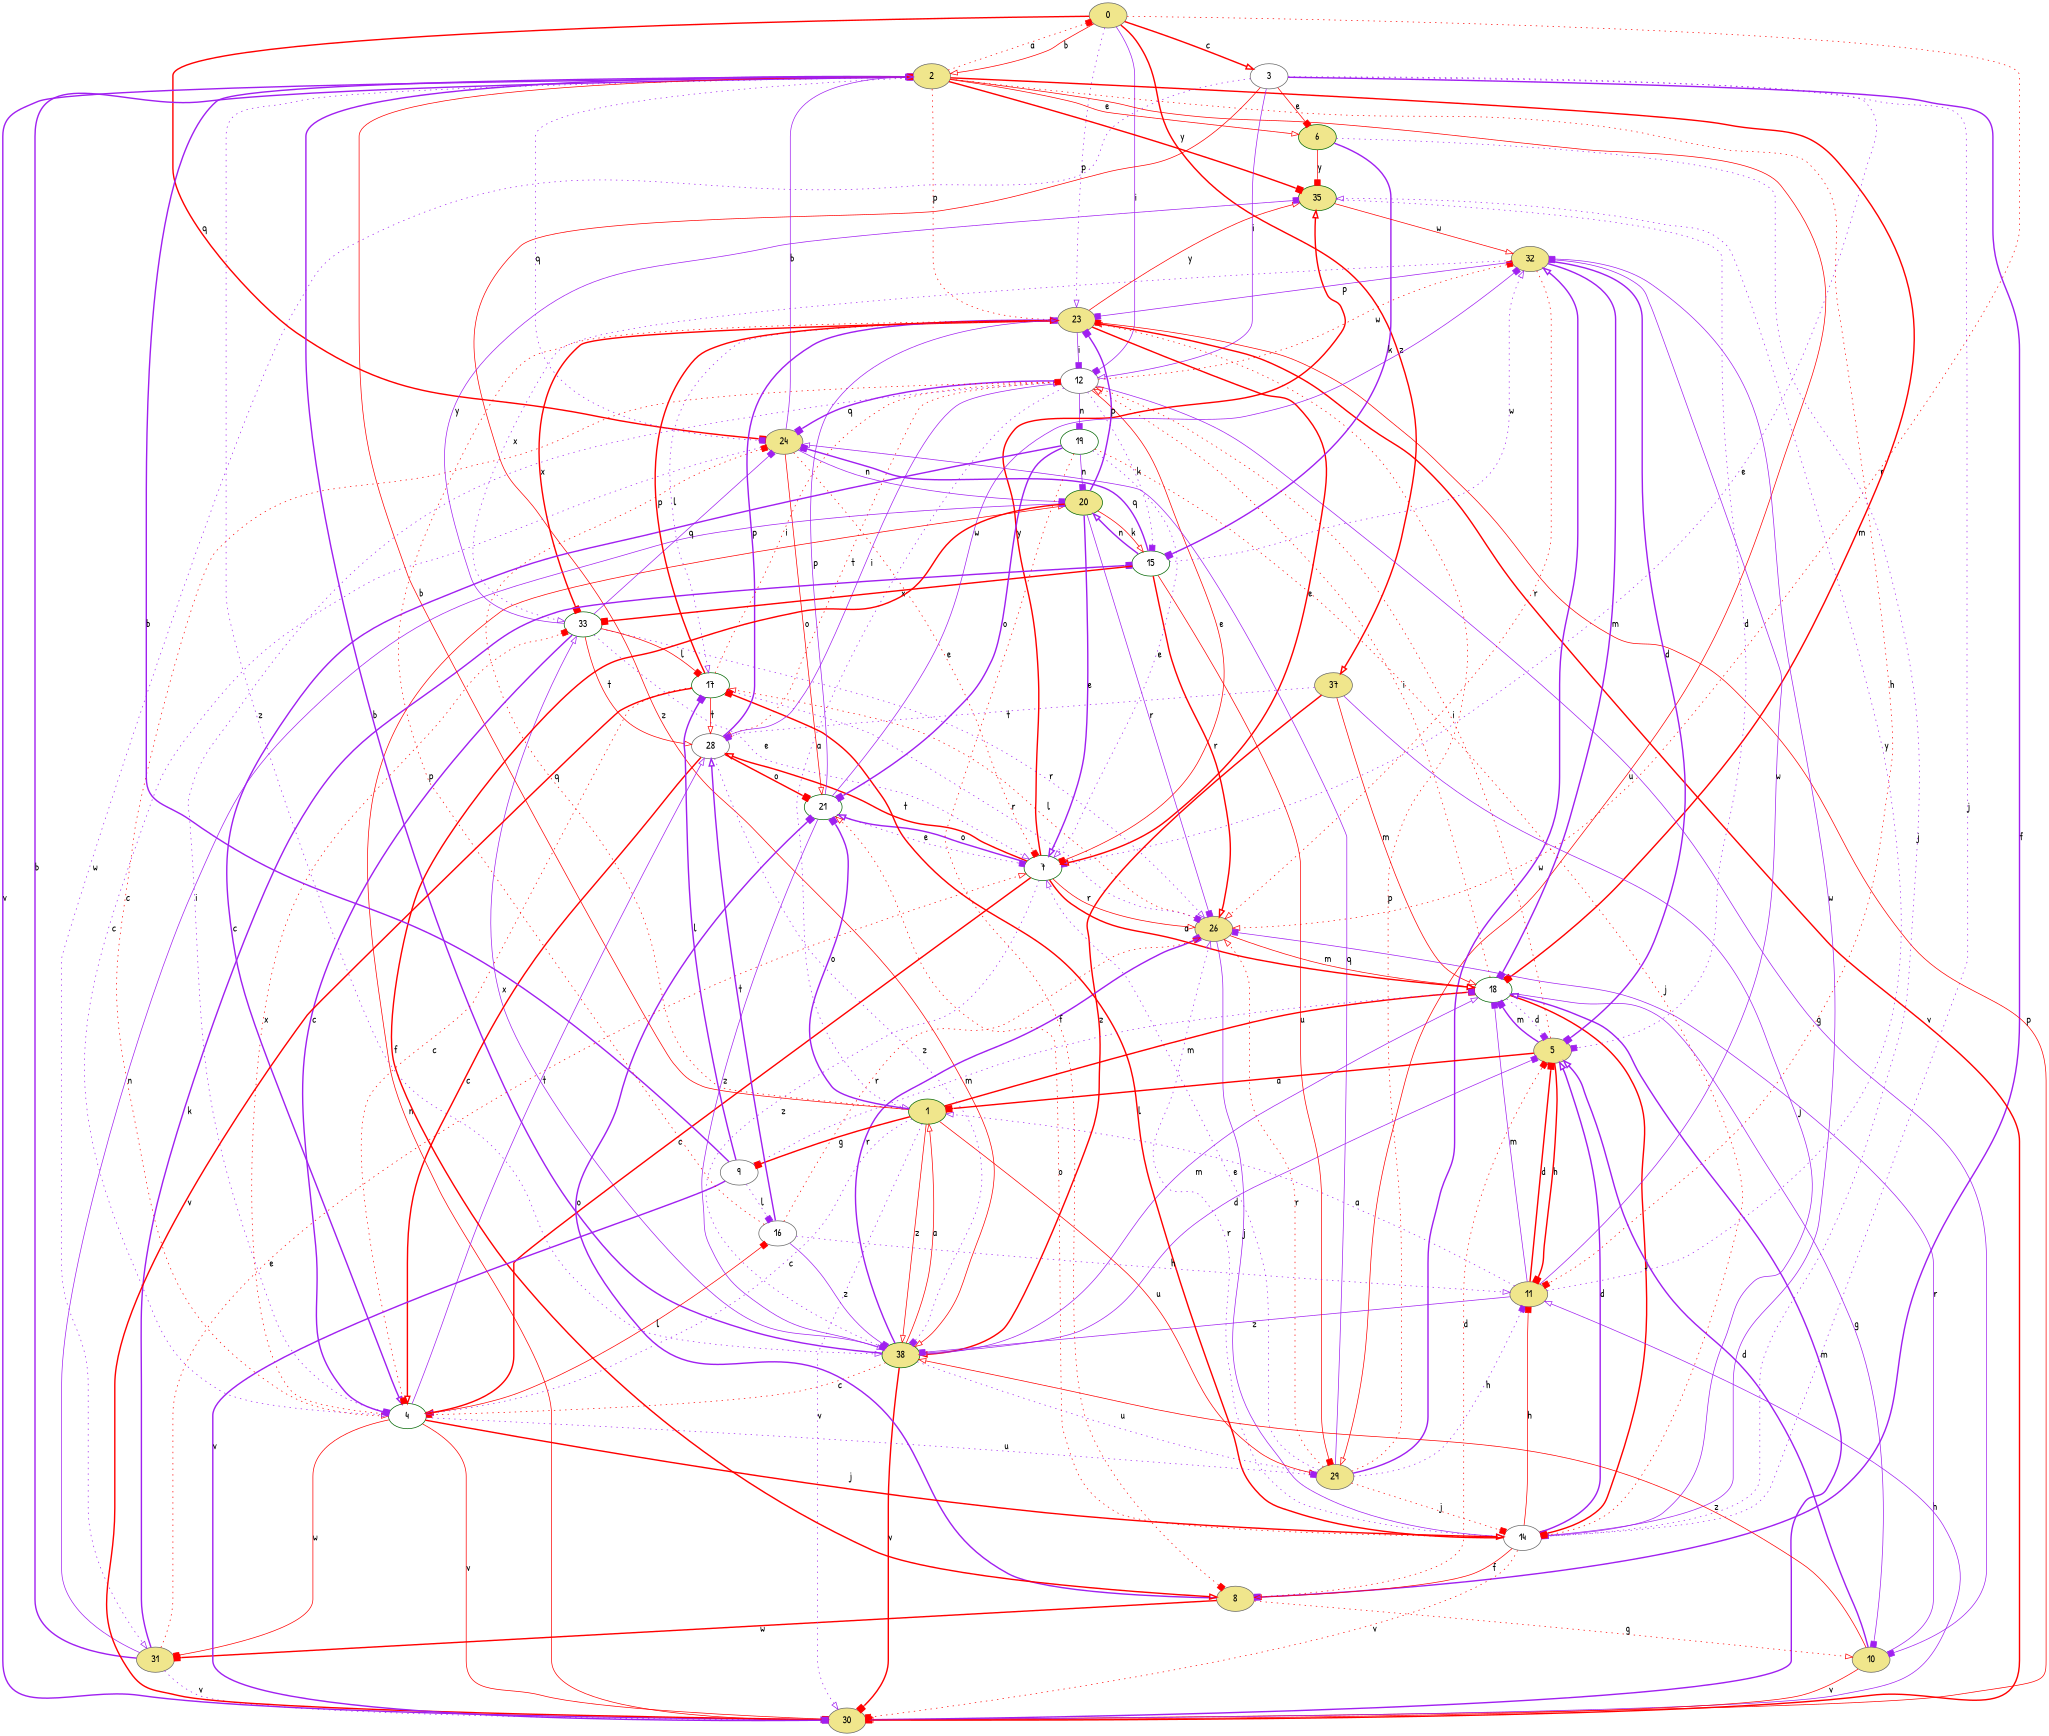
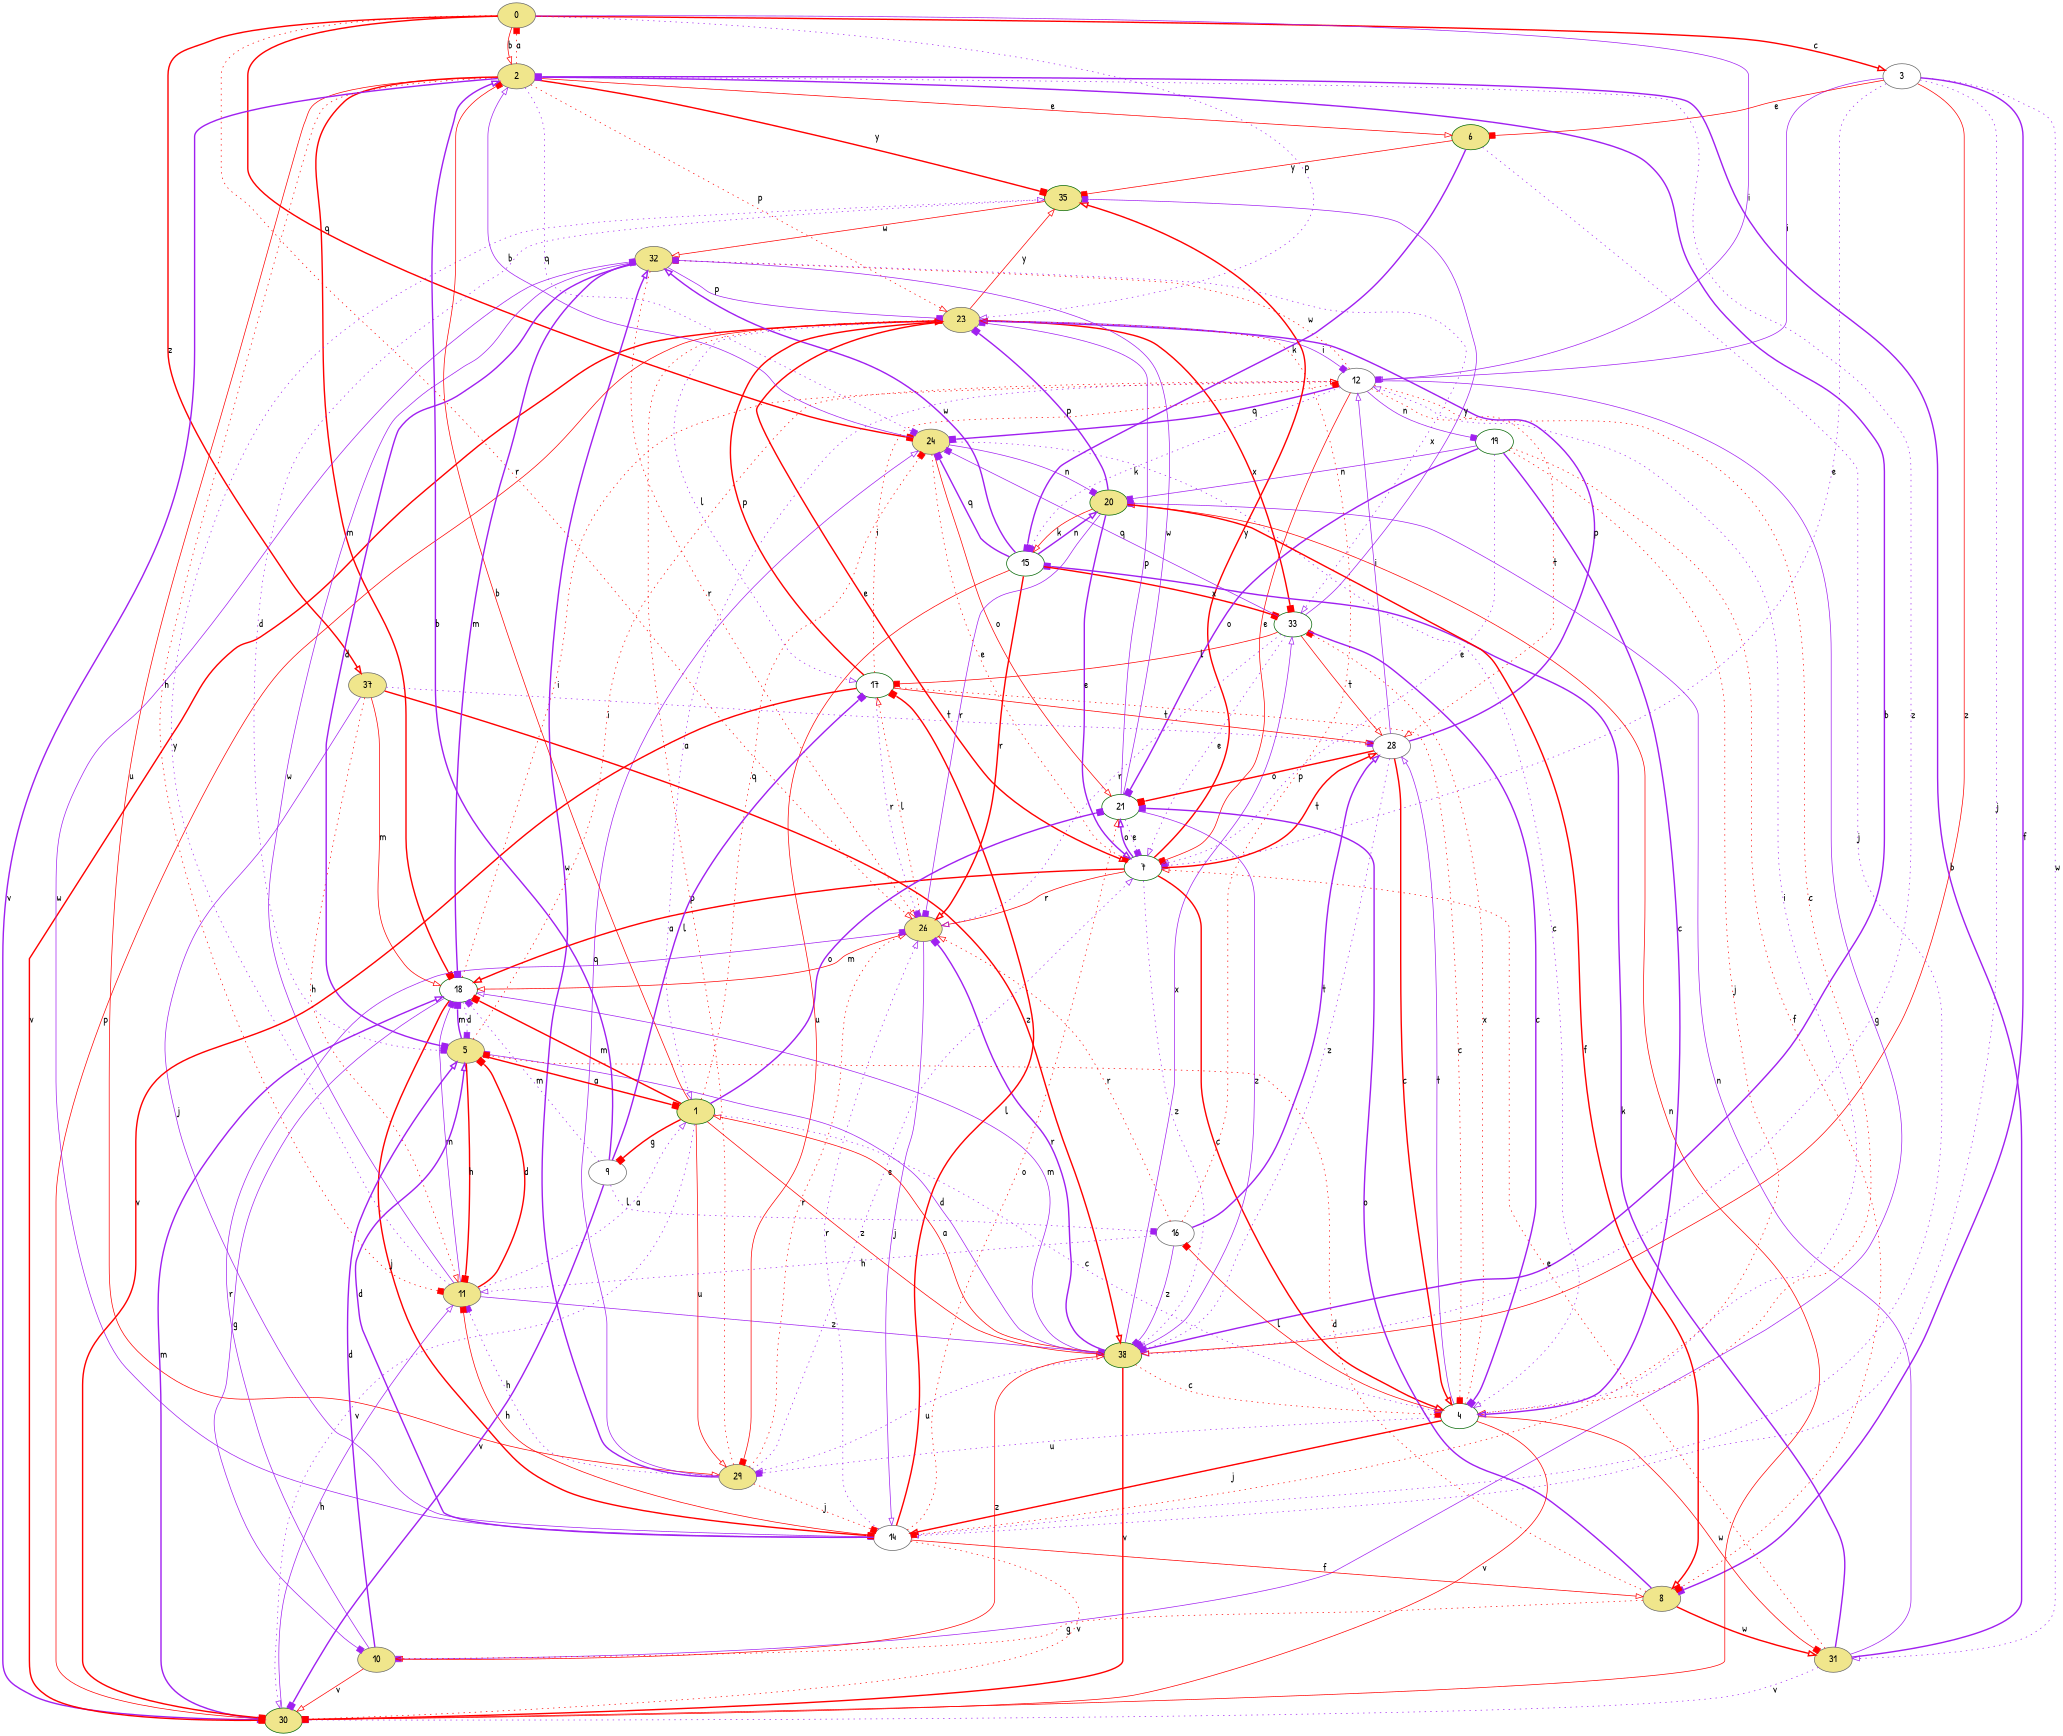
(1432, 505) -> (881, 372)
none -> (311, 988)
(699, 1629) -> (1741, 1634)
(847, 1721) -> (284, 1721)
